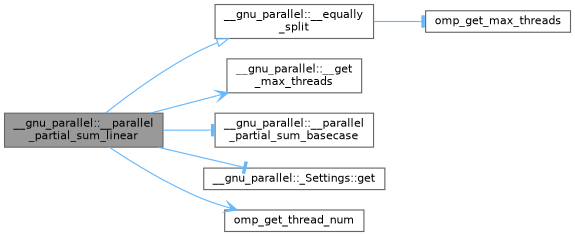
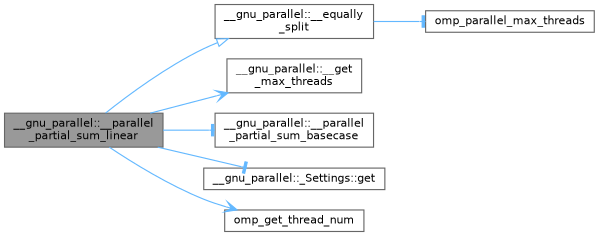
(498, 22) -> (510, 22)
